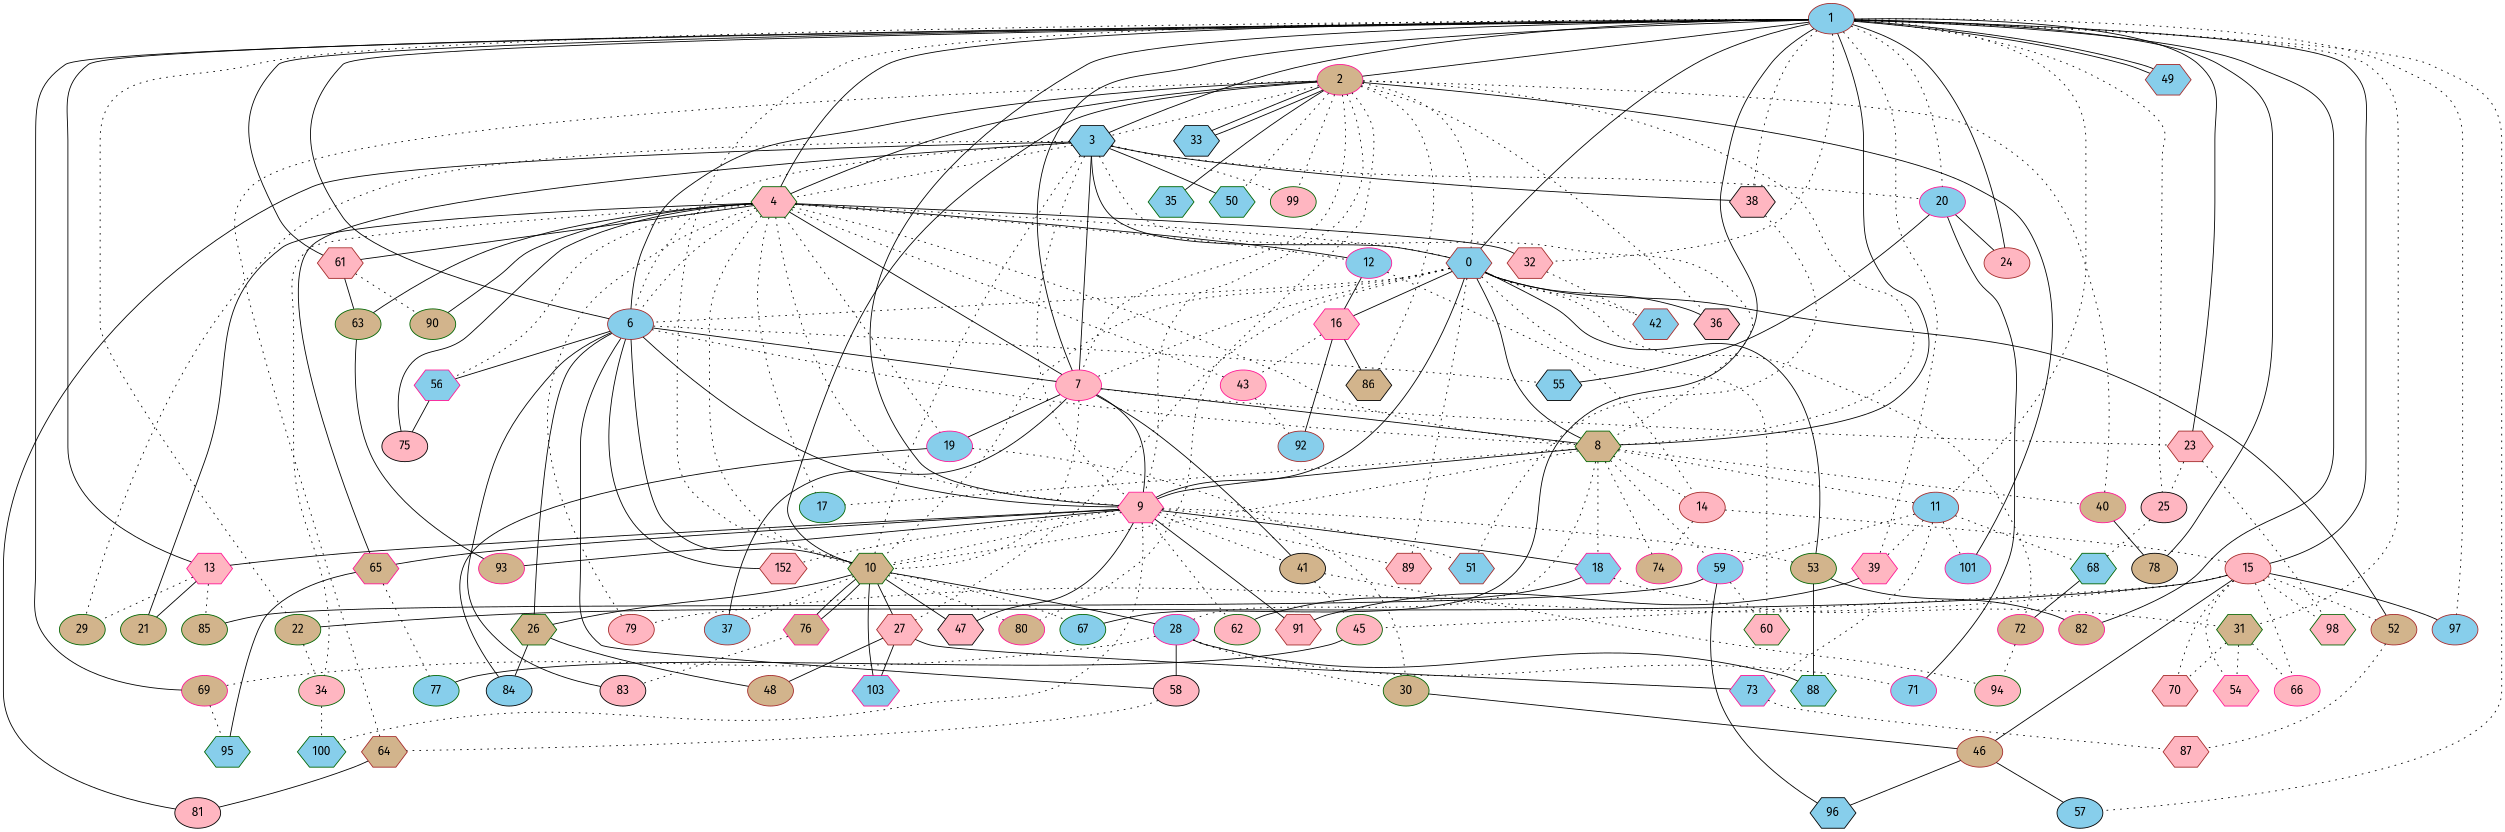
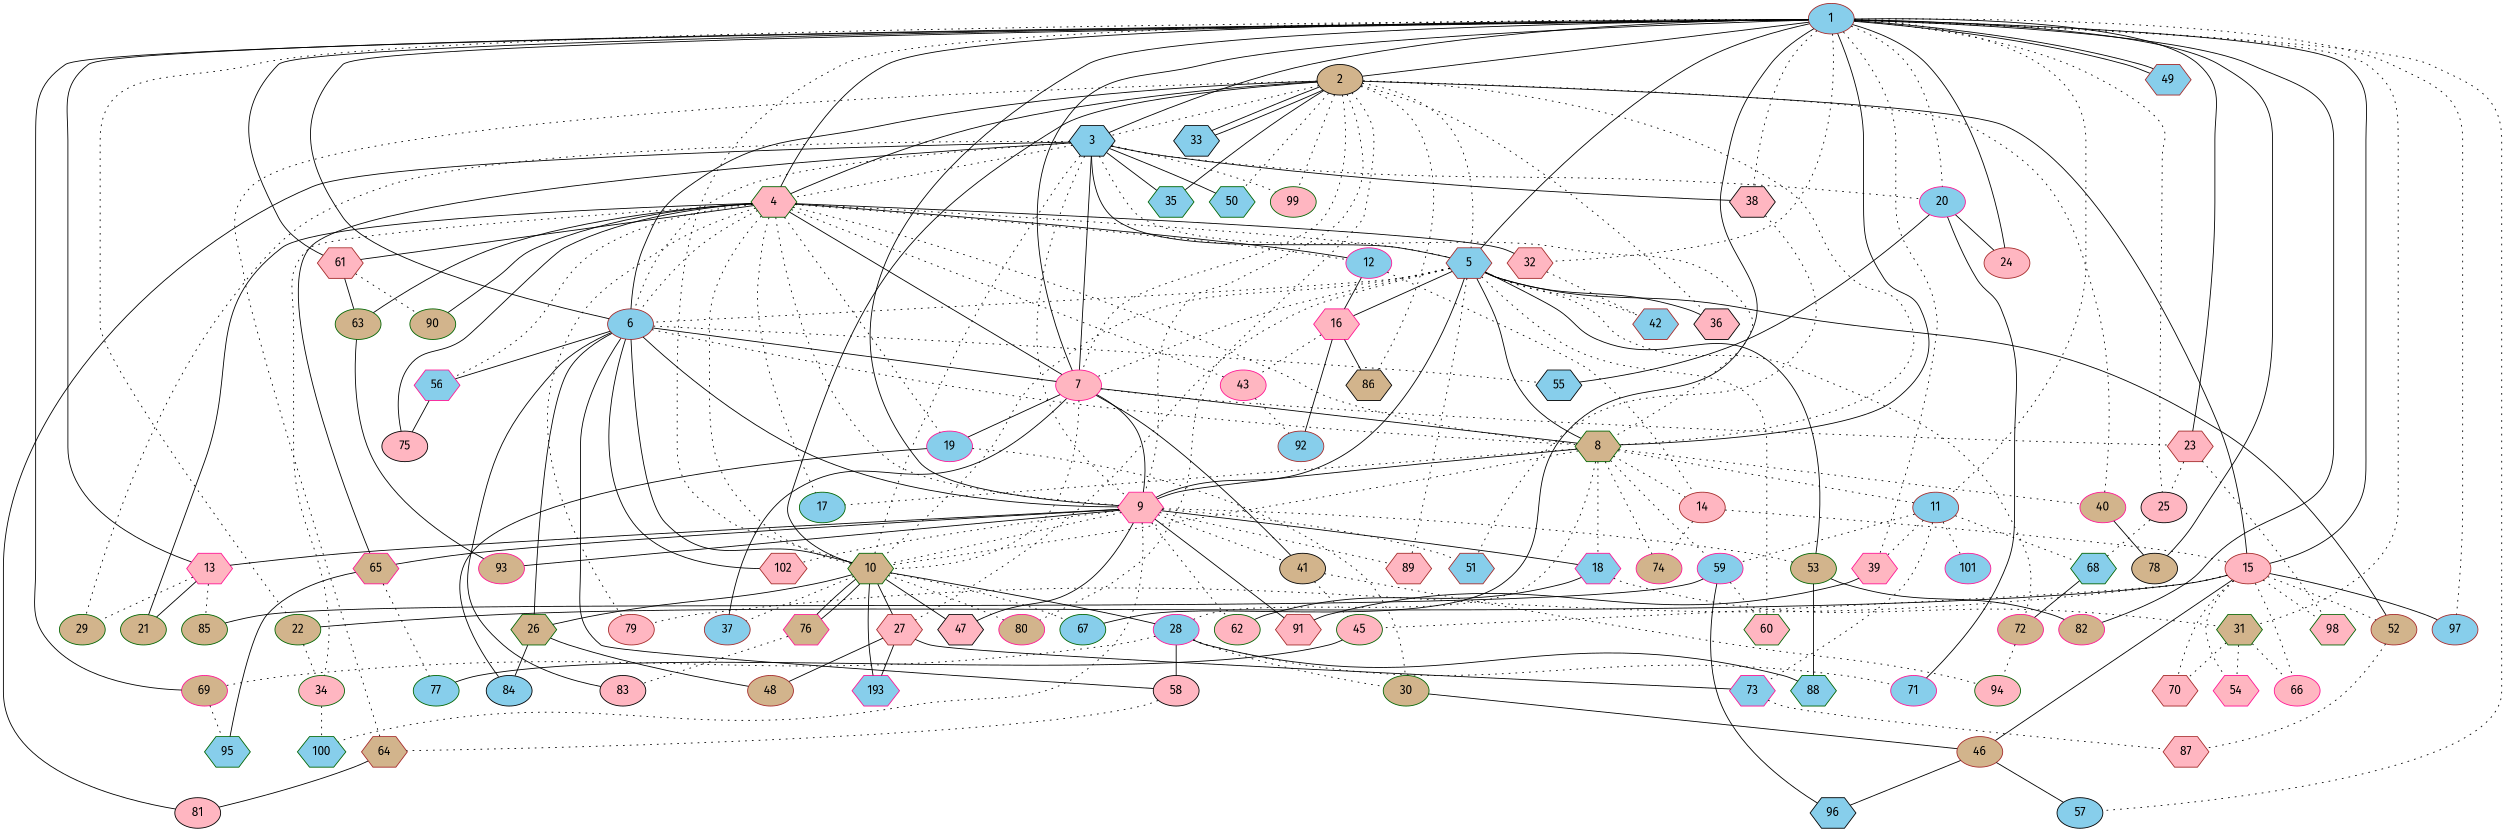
(1340, 80) -> (1340, 80)
(1875, 155) -> (1993, 123)
none -> (1132, 171)
(1469, 263) -> (1469, 263)
(783, 569) -> (783, 569)
(876, 691) -> (876, 691)
